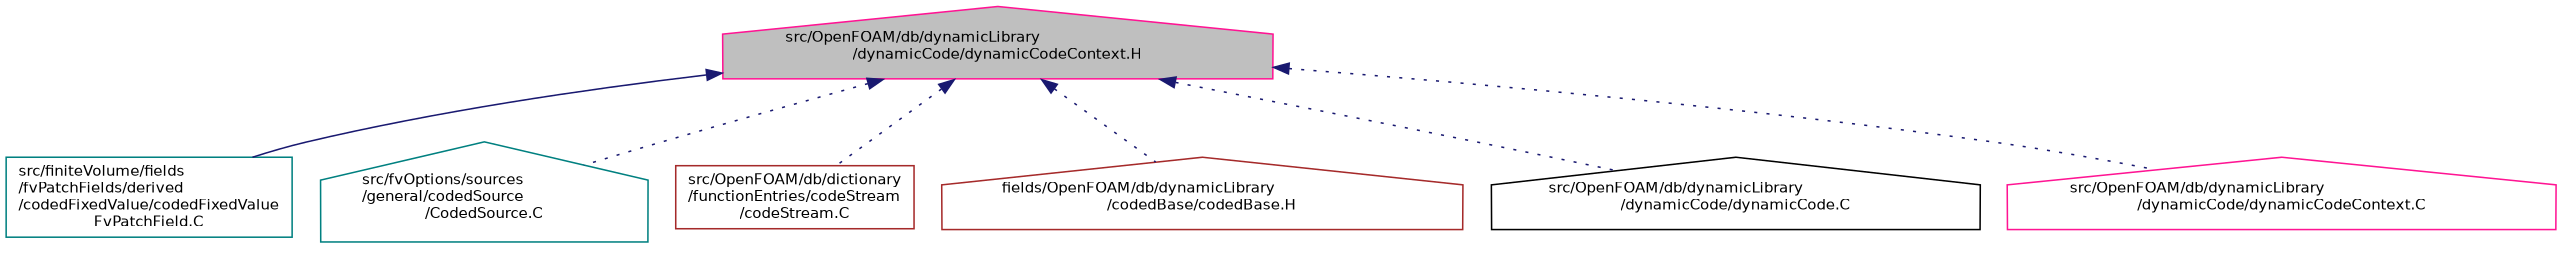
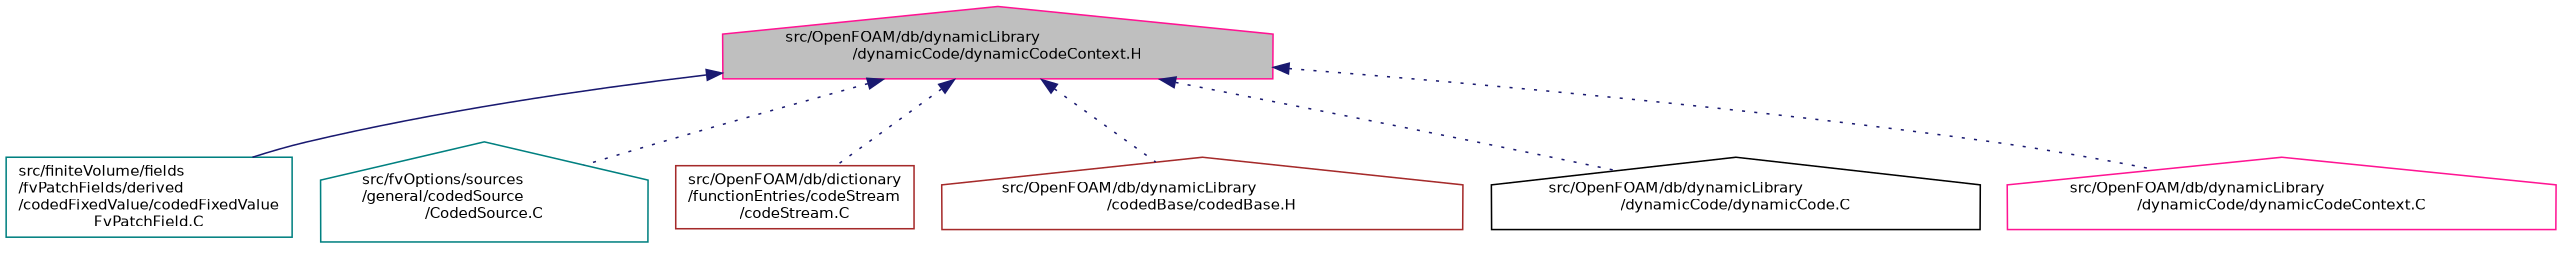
(1202, 197) -> (1202, 197)
